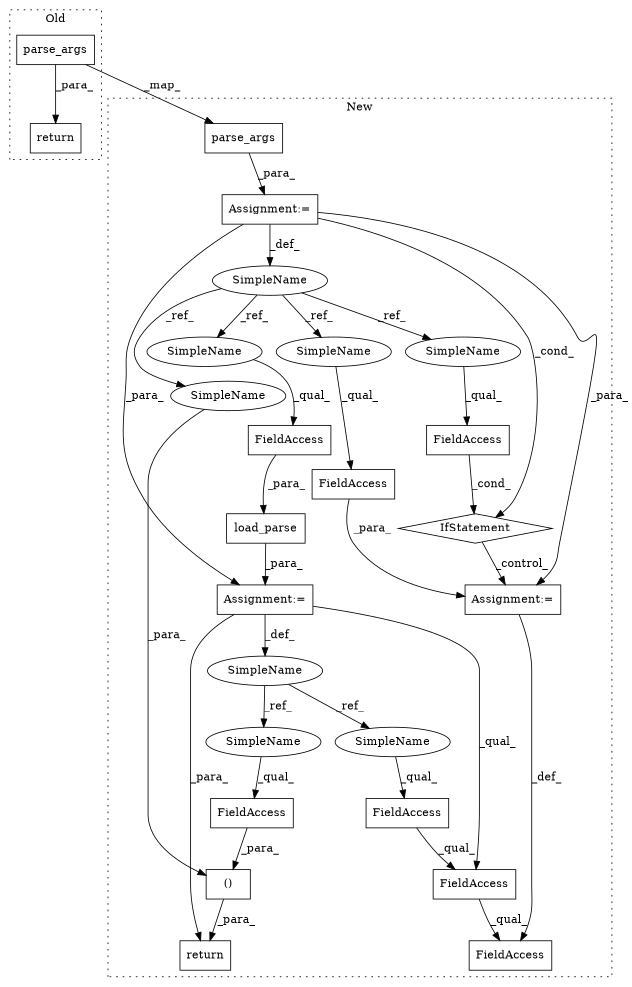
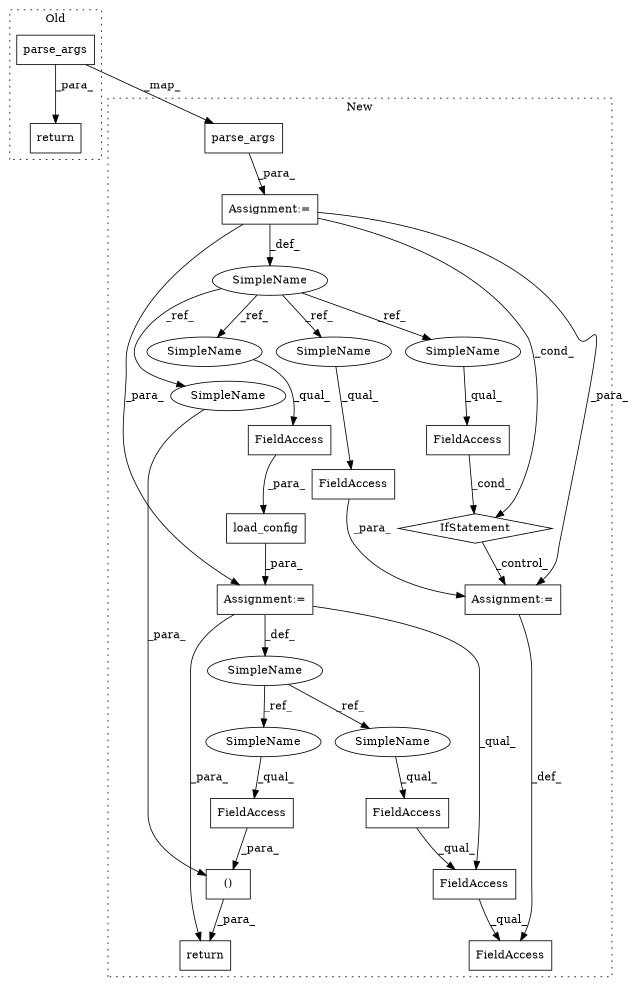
(266, 528) -> (266, 528)
